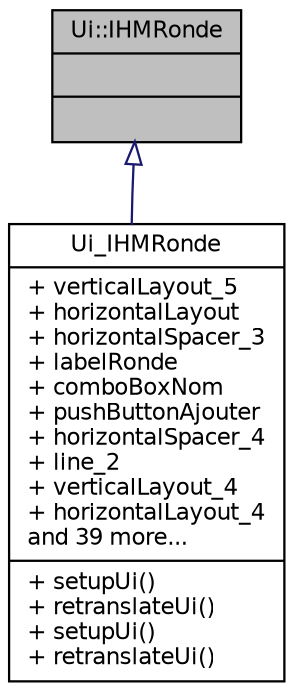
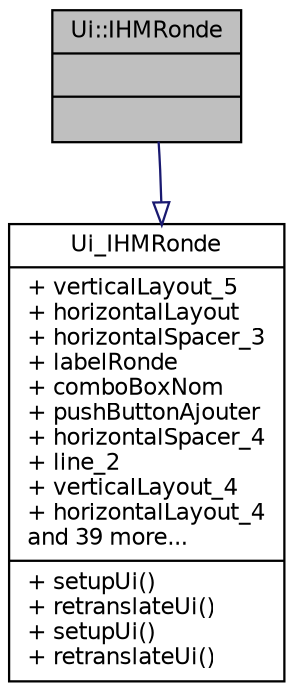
(132, 195) -> (160, 172)
